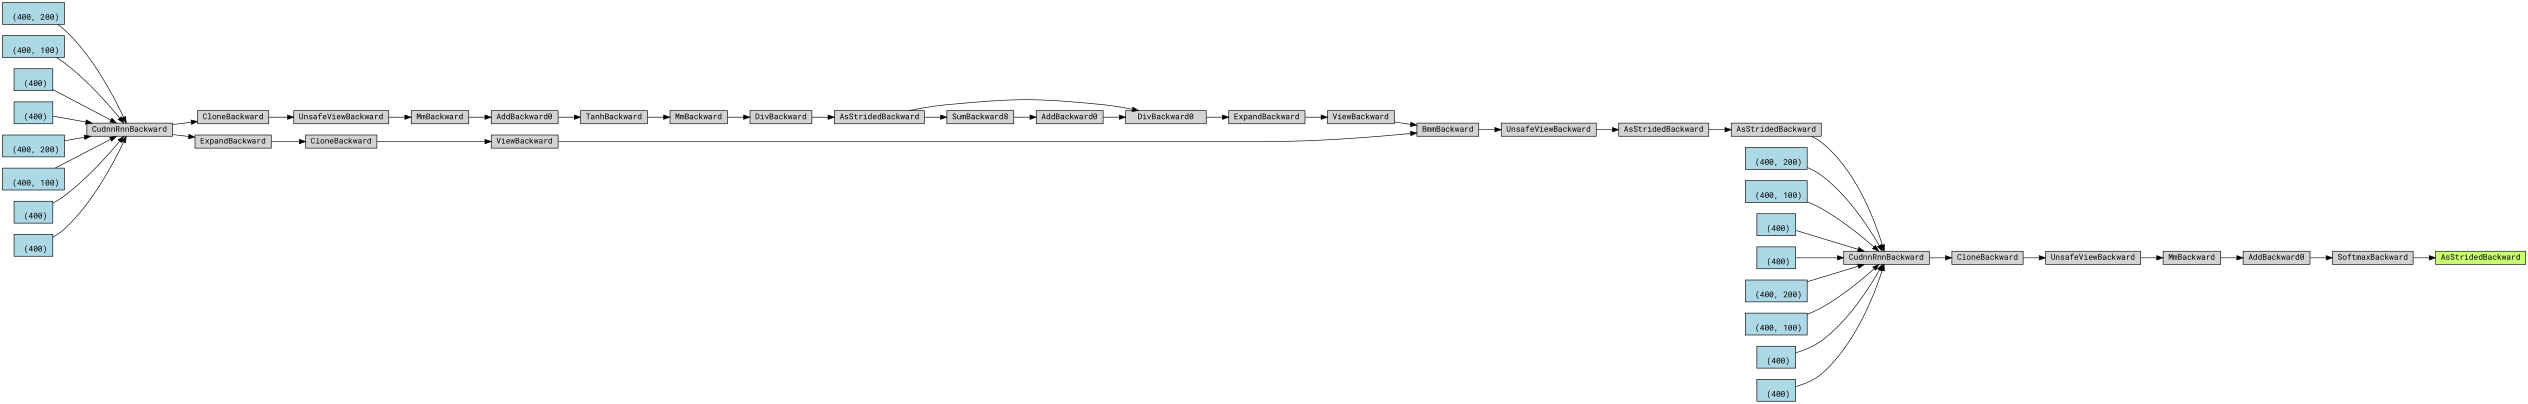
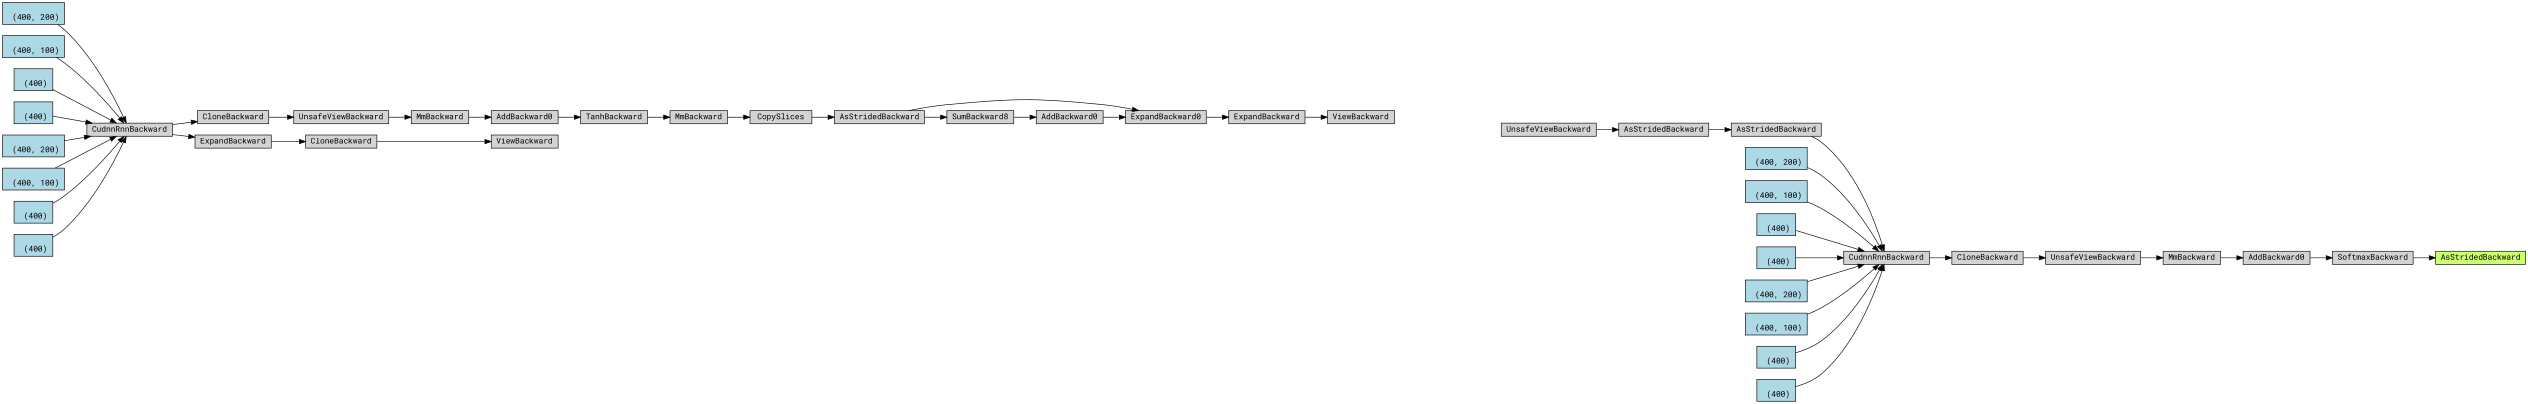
(781, 117) -> (781, 117)
(1166, 117) -> (1166, 117)
(1448, 130) -> none
